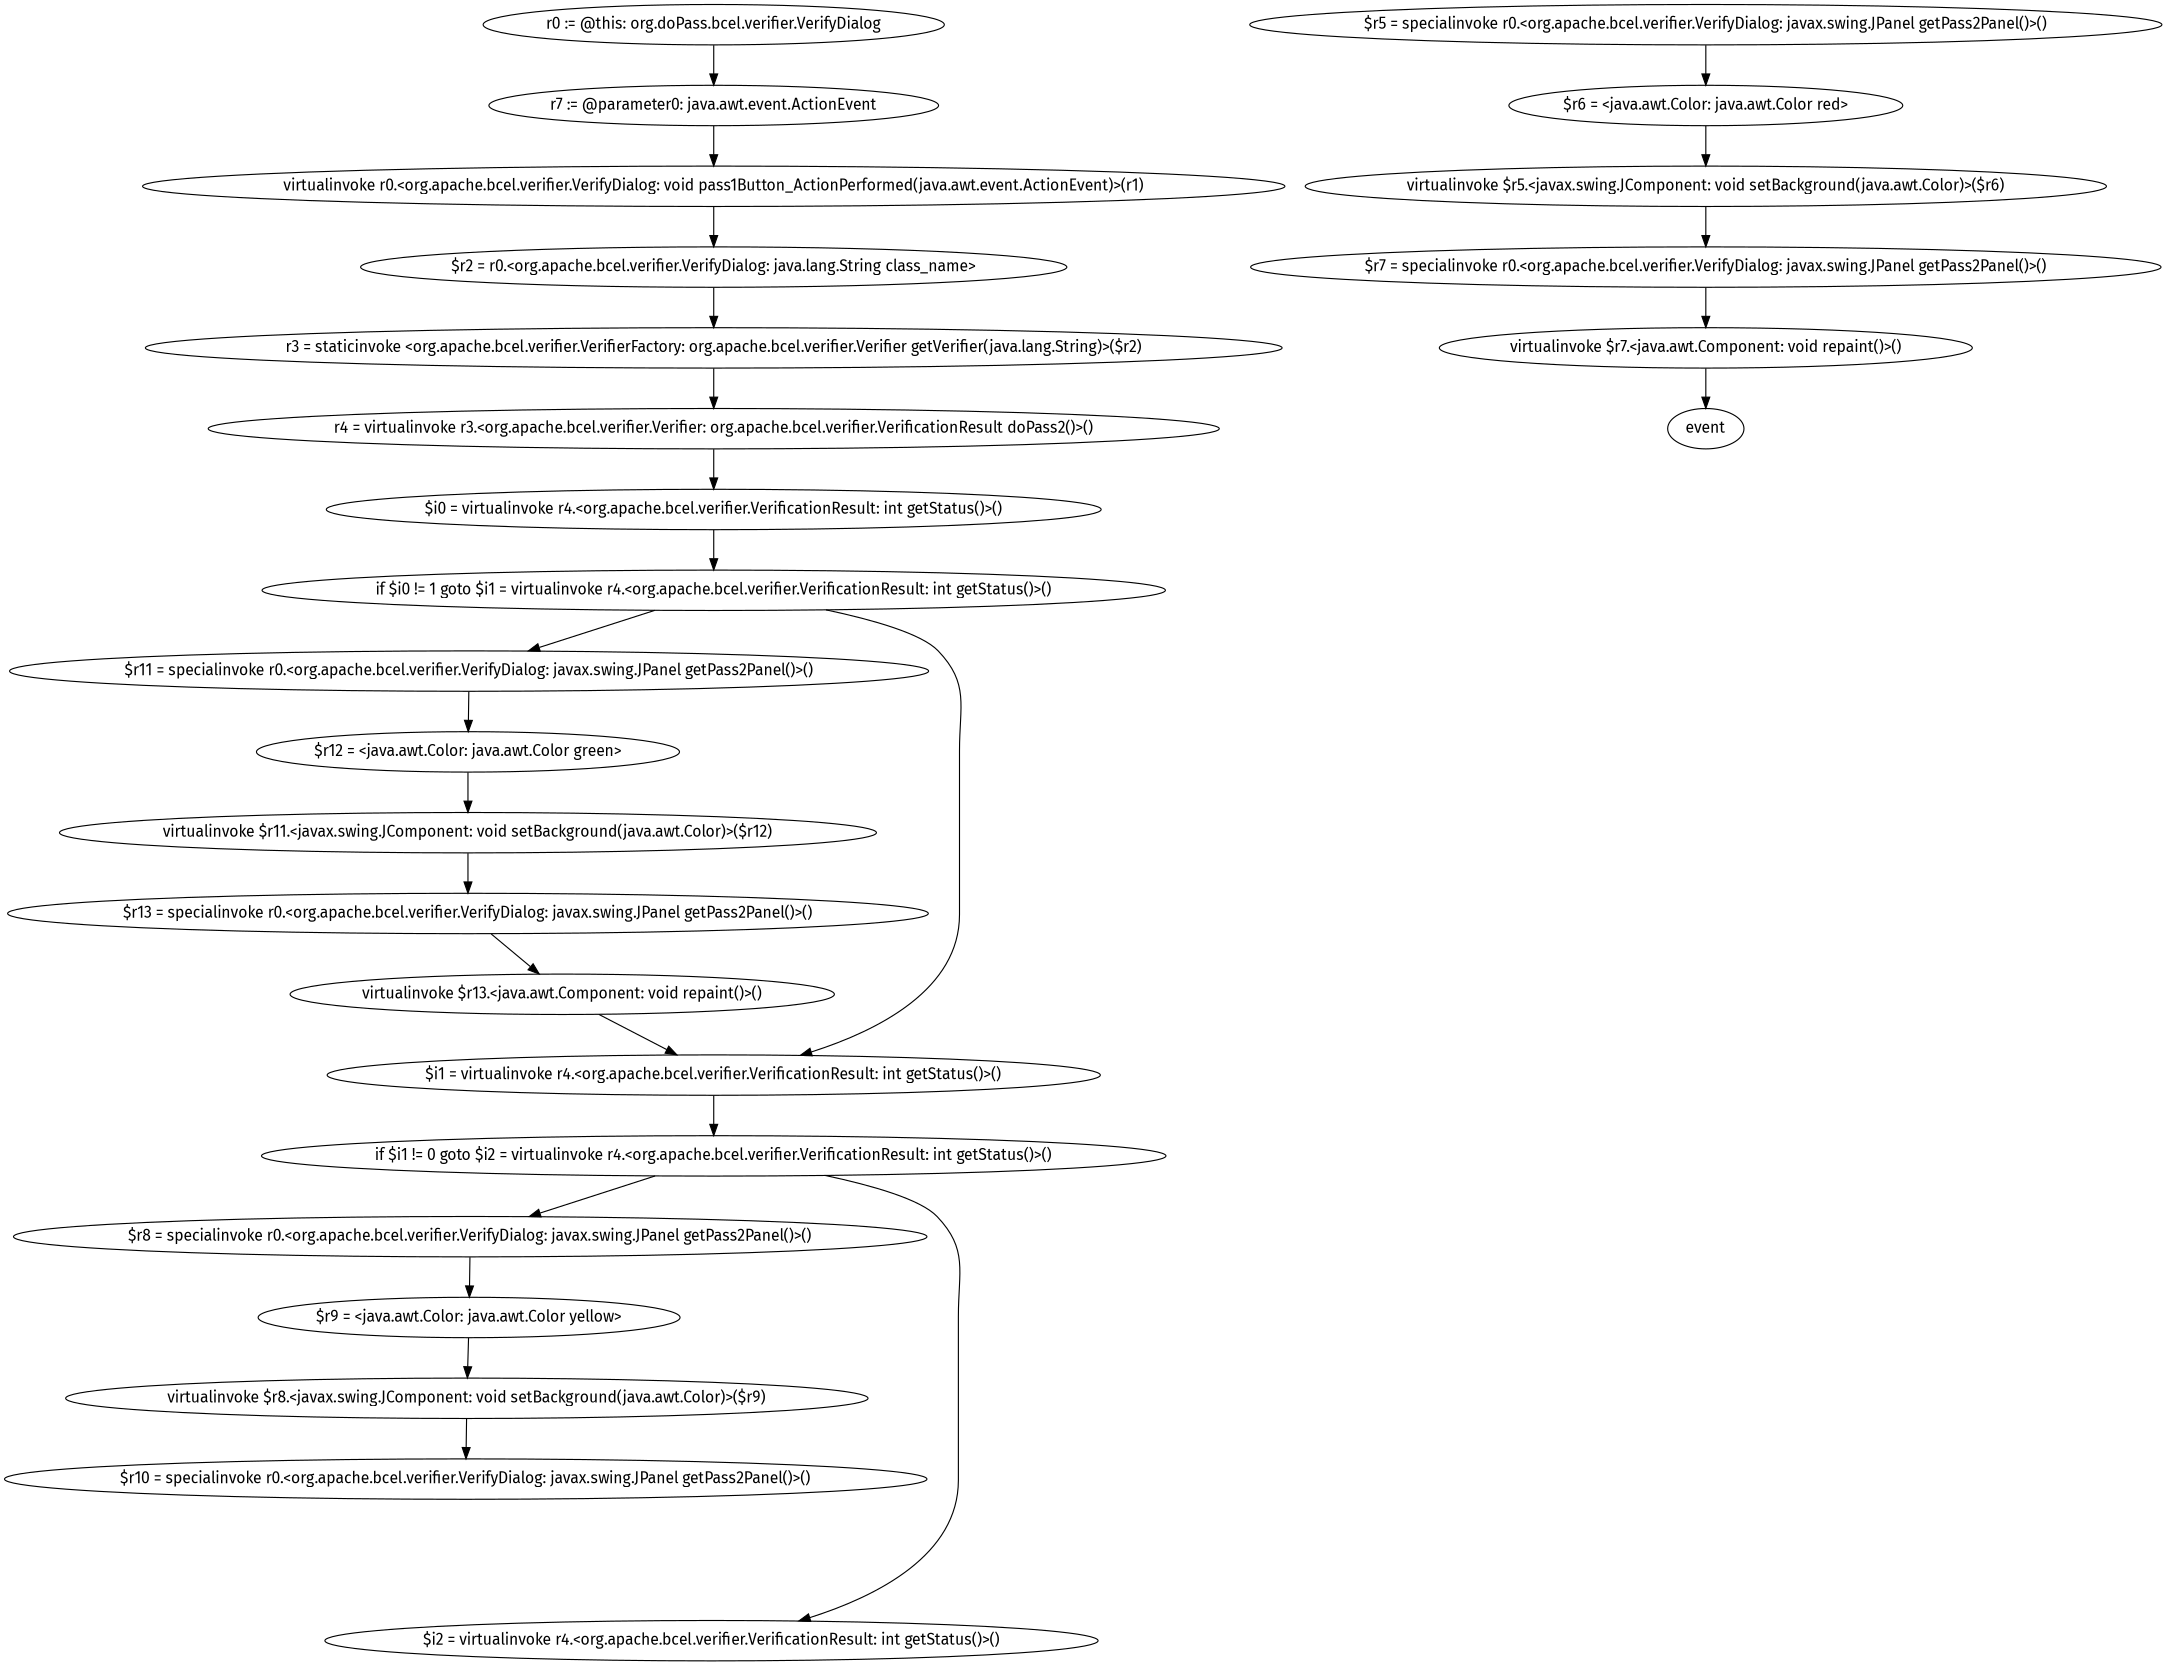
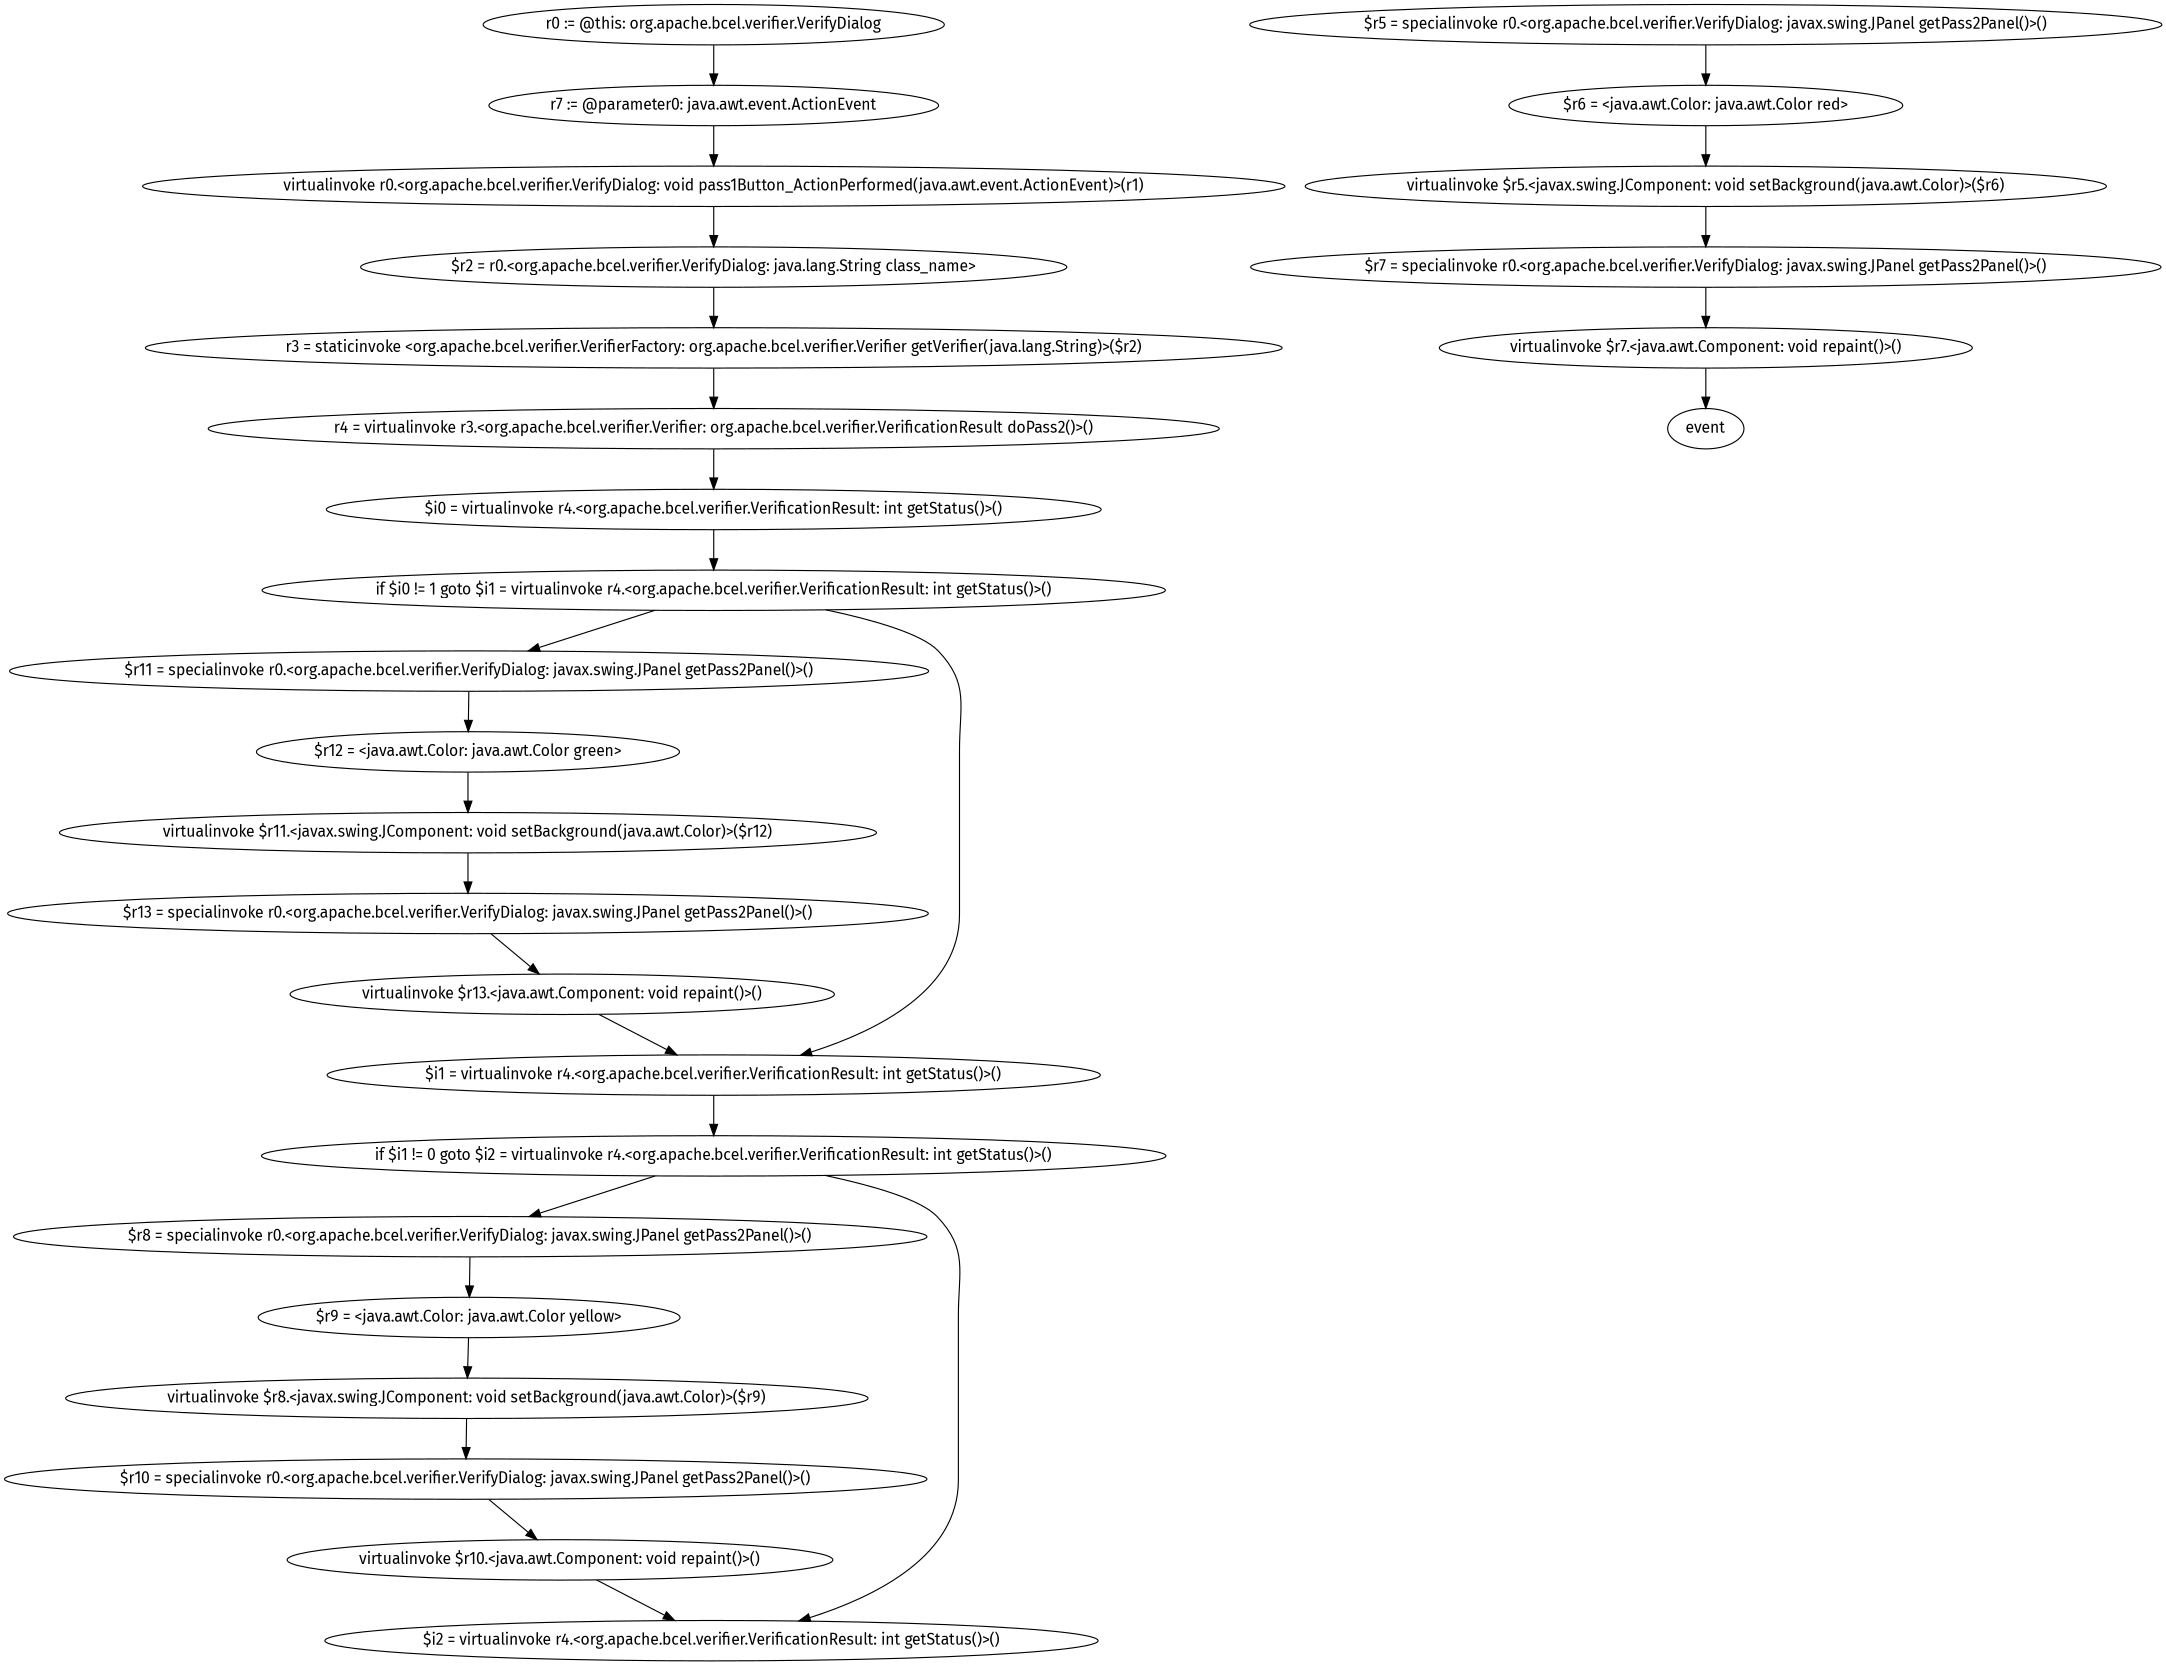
(714, 25) -> (714, 25)
none -> (560, 1560)
